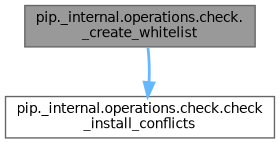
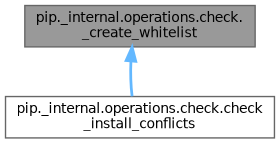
(149, 65) -> (131, 79)
